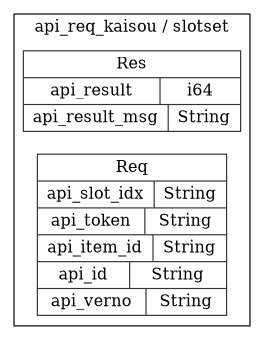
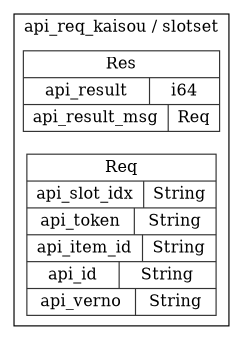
(204, 117) -> (194, 117)
